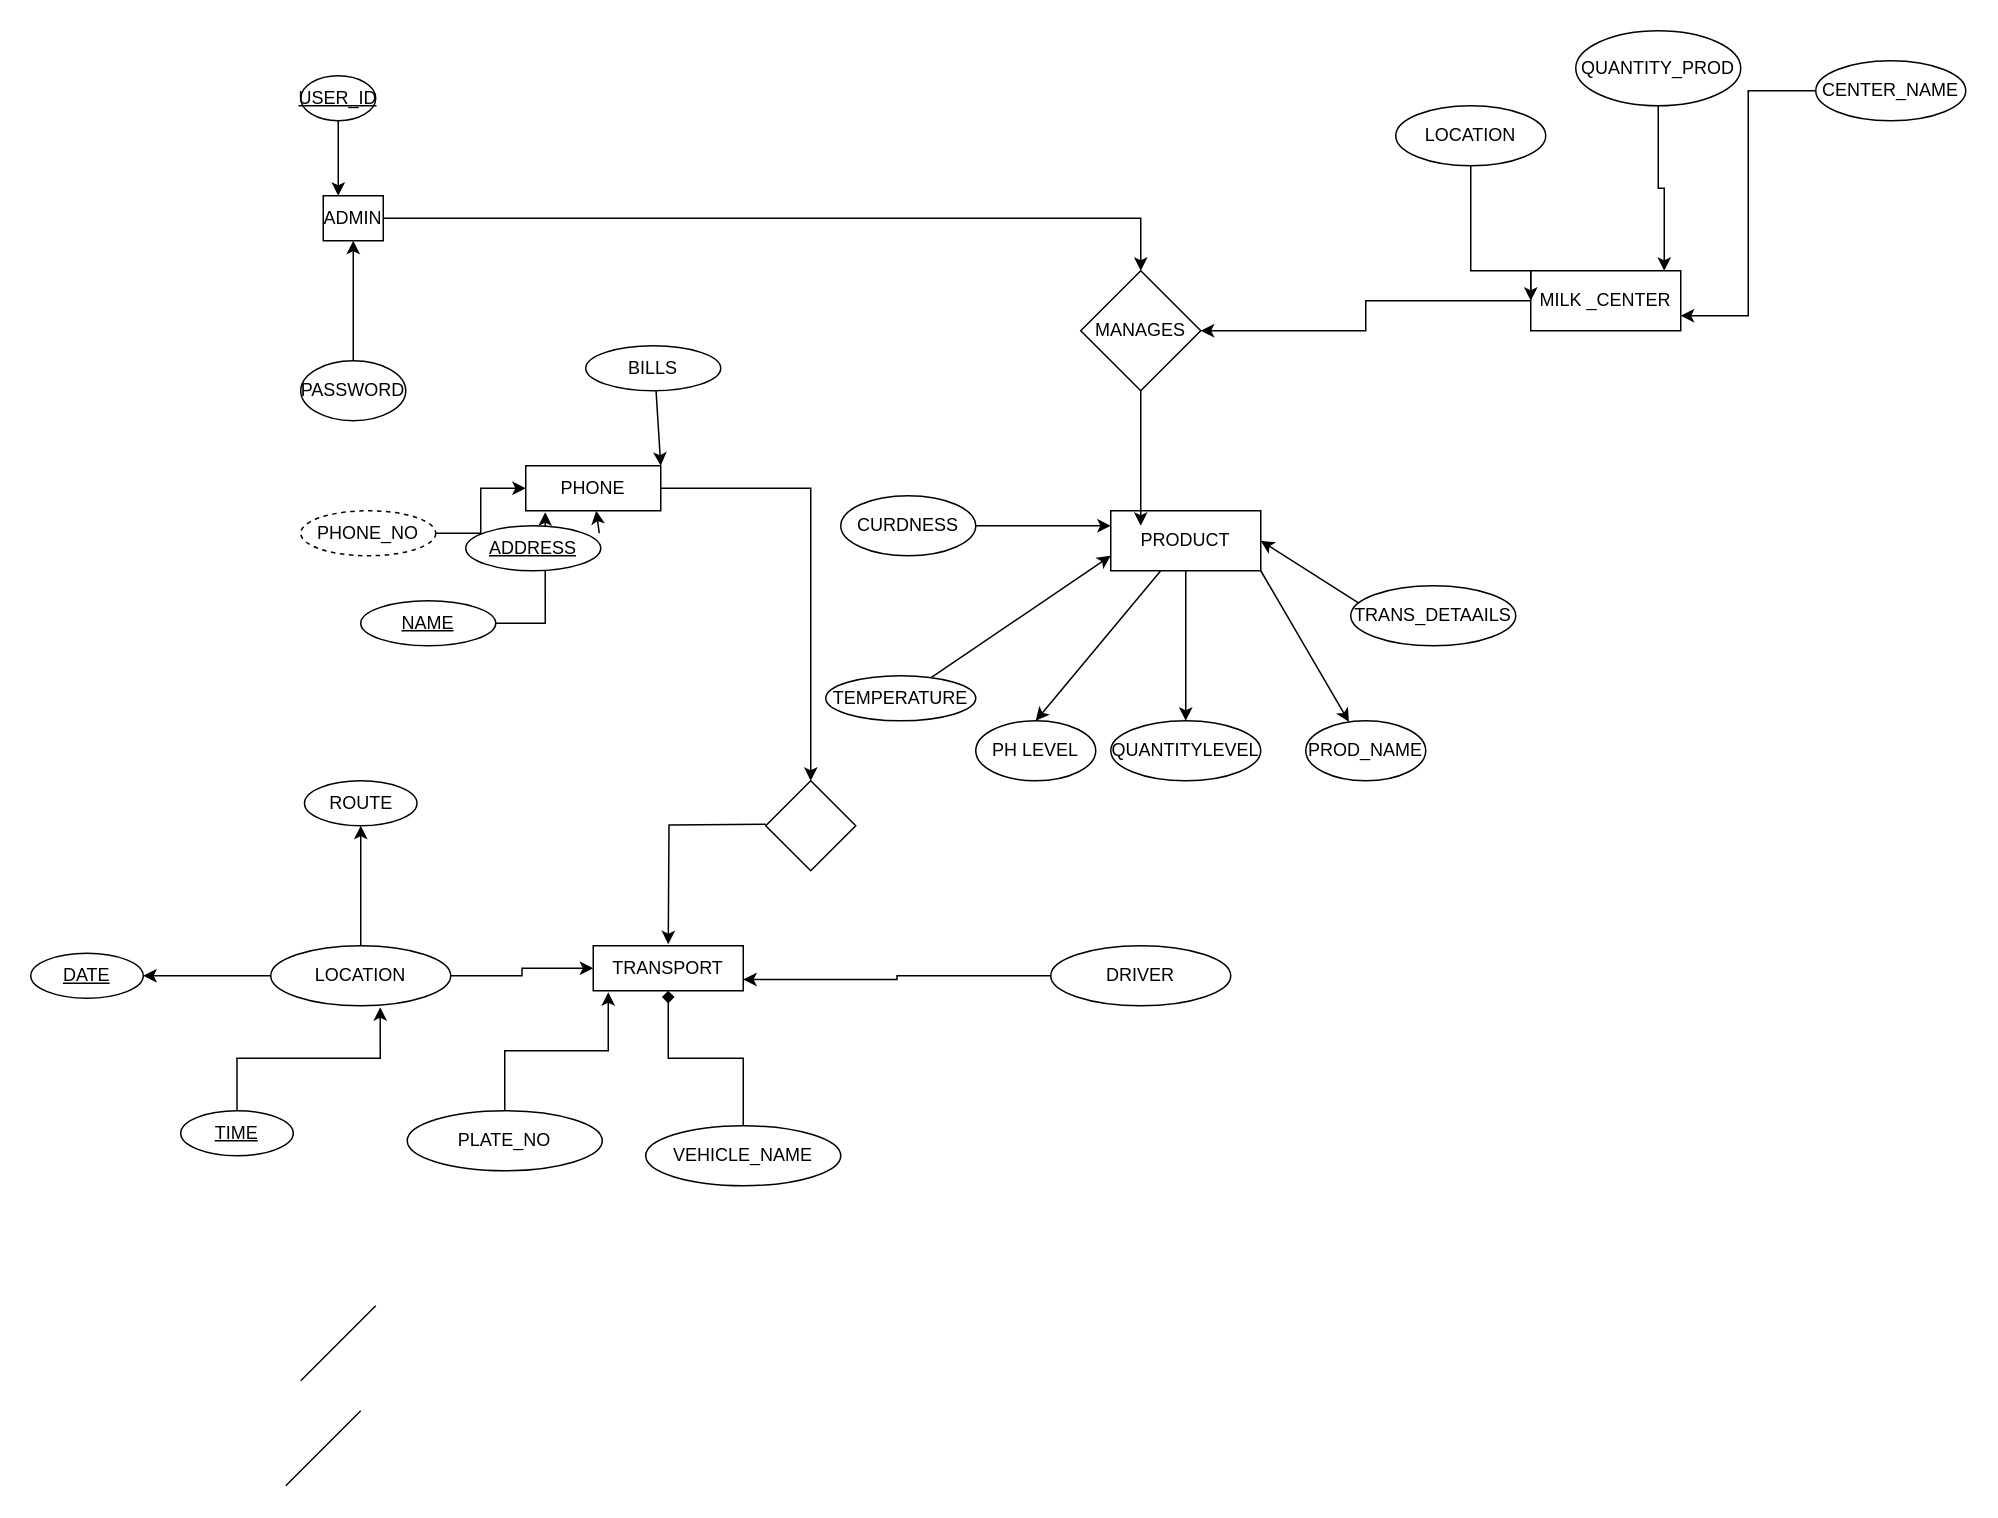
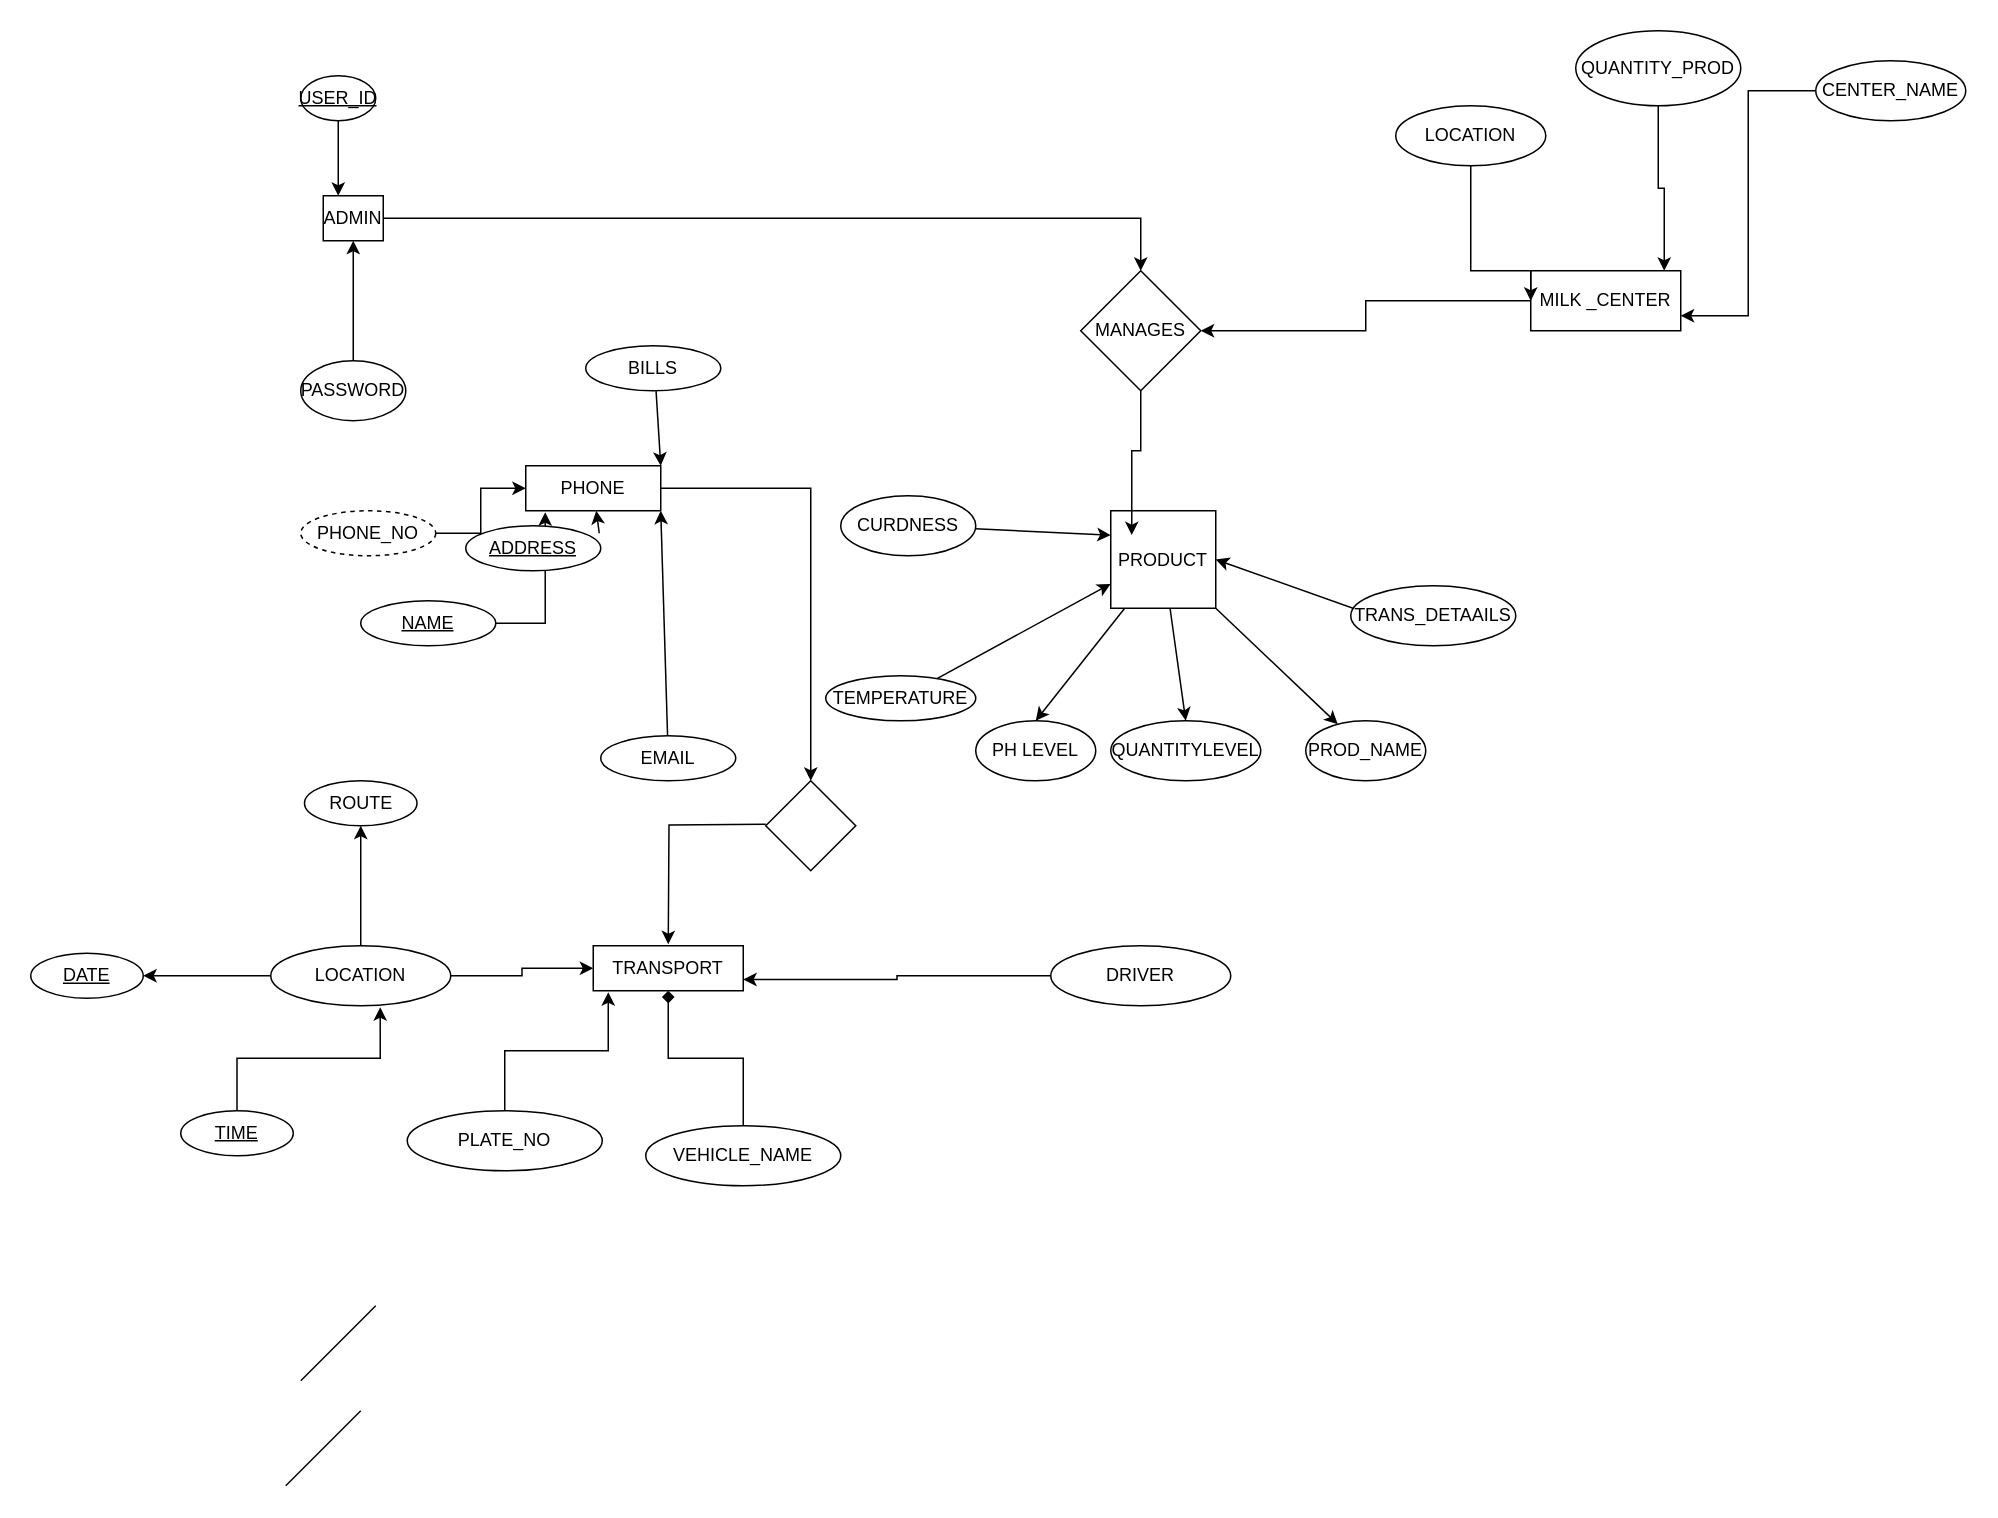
(1186, 541) -> (1163, 560)
none -> (664, 629)
none -> (668, 758)
